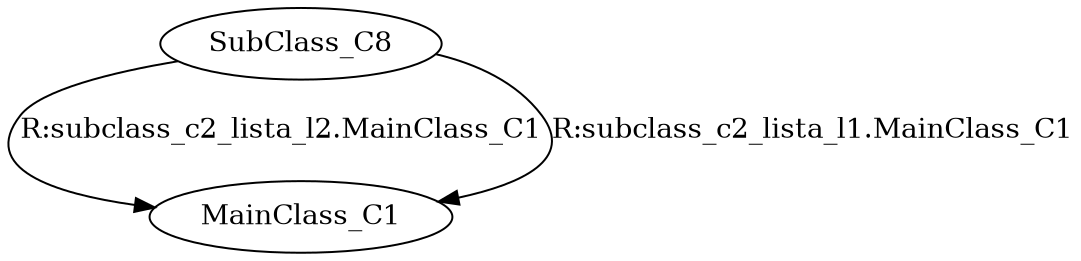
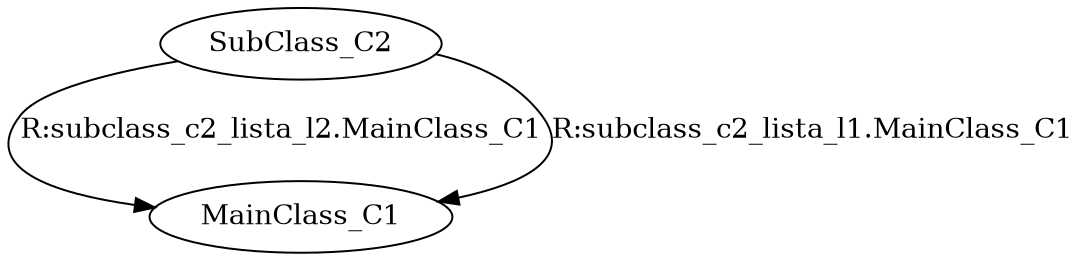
(301, 44) -> (301, 44)
